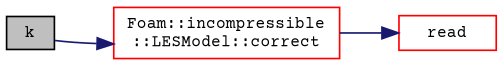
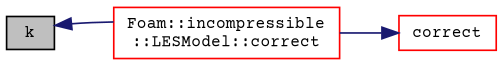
(448, 33) -> (448, 33)
(76, 42) -> (93, 23)
